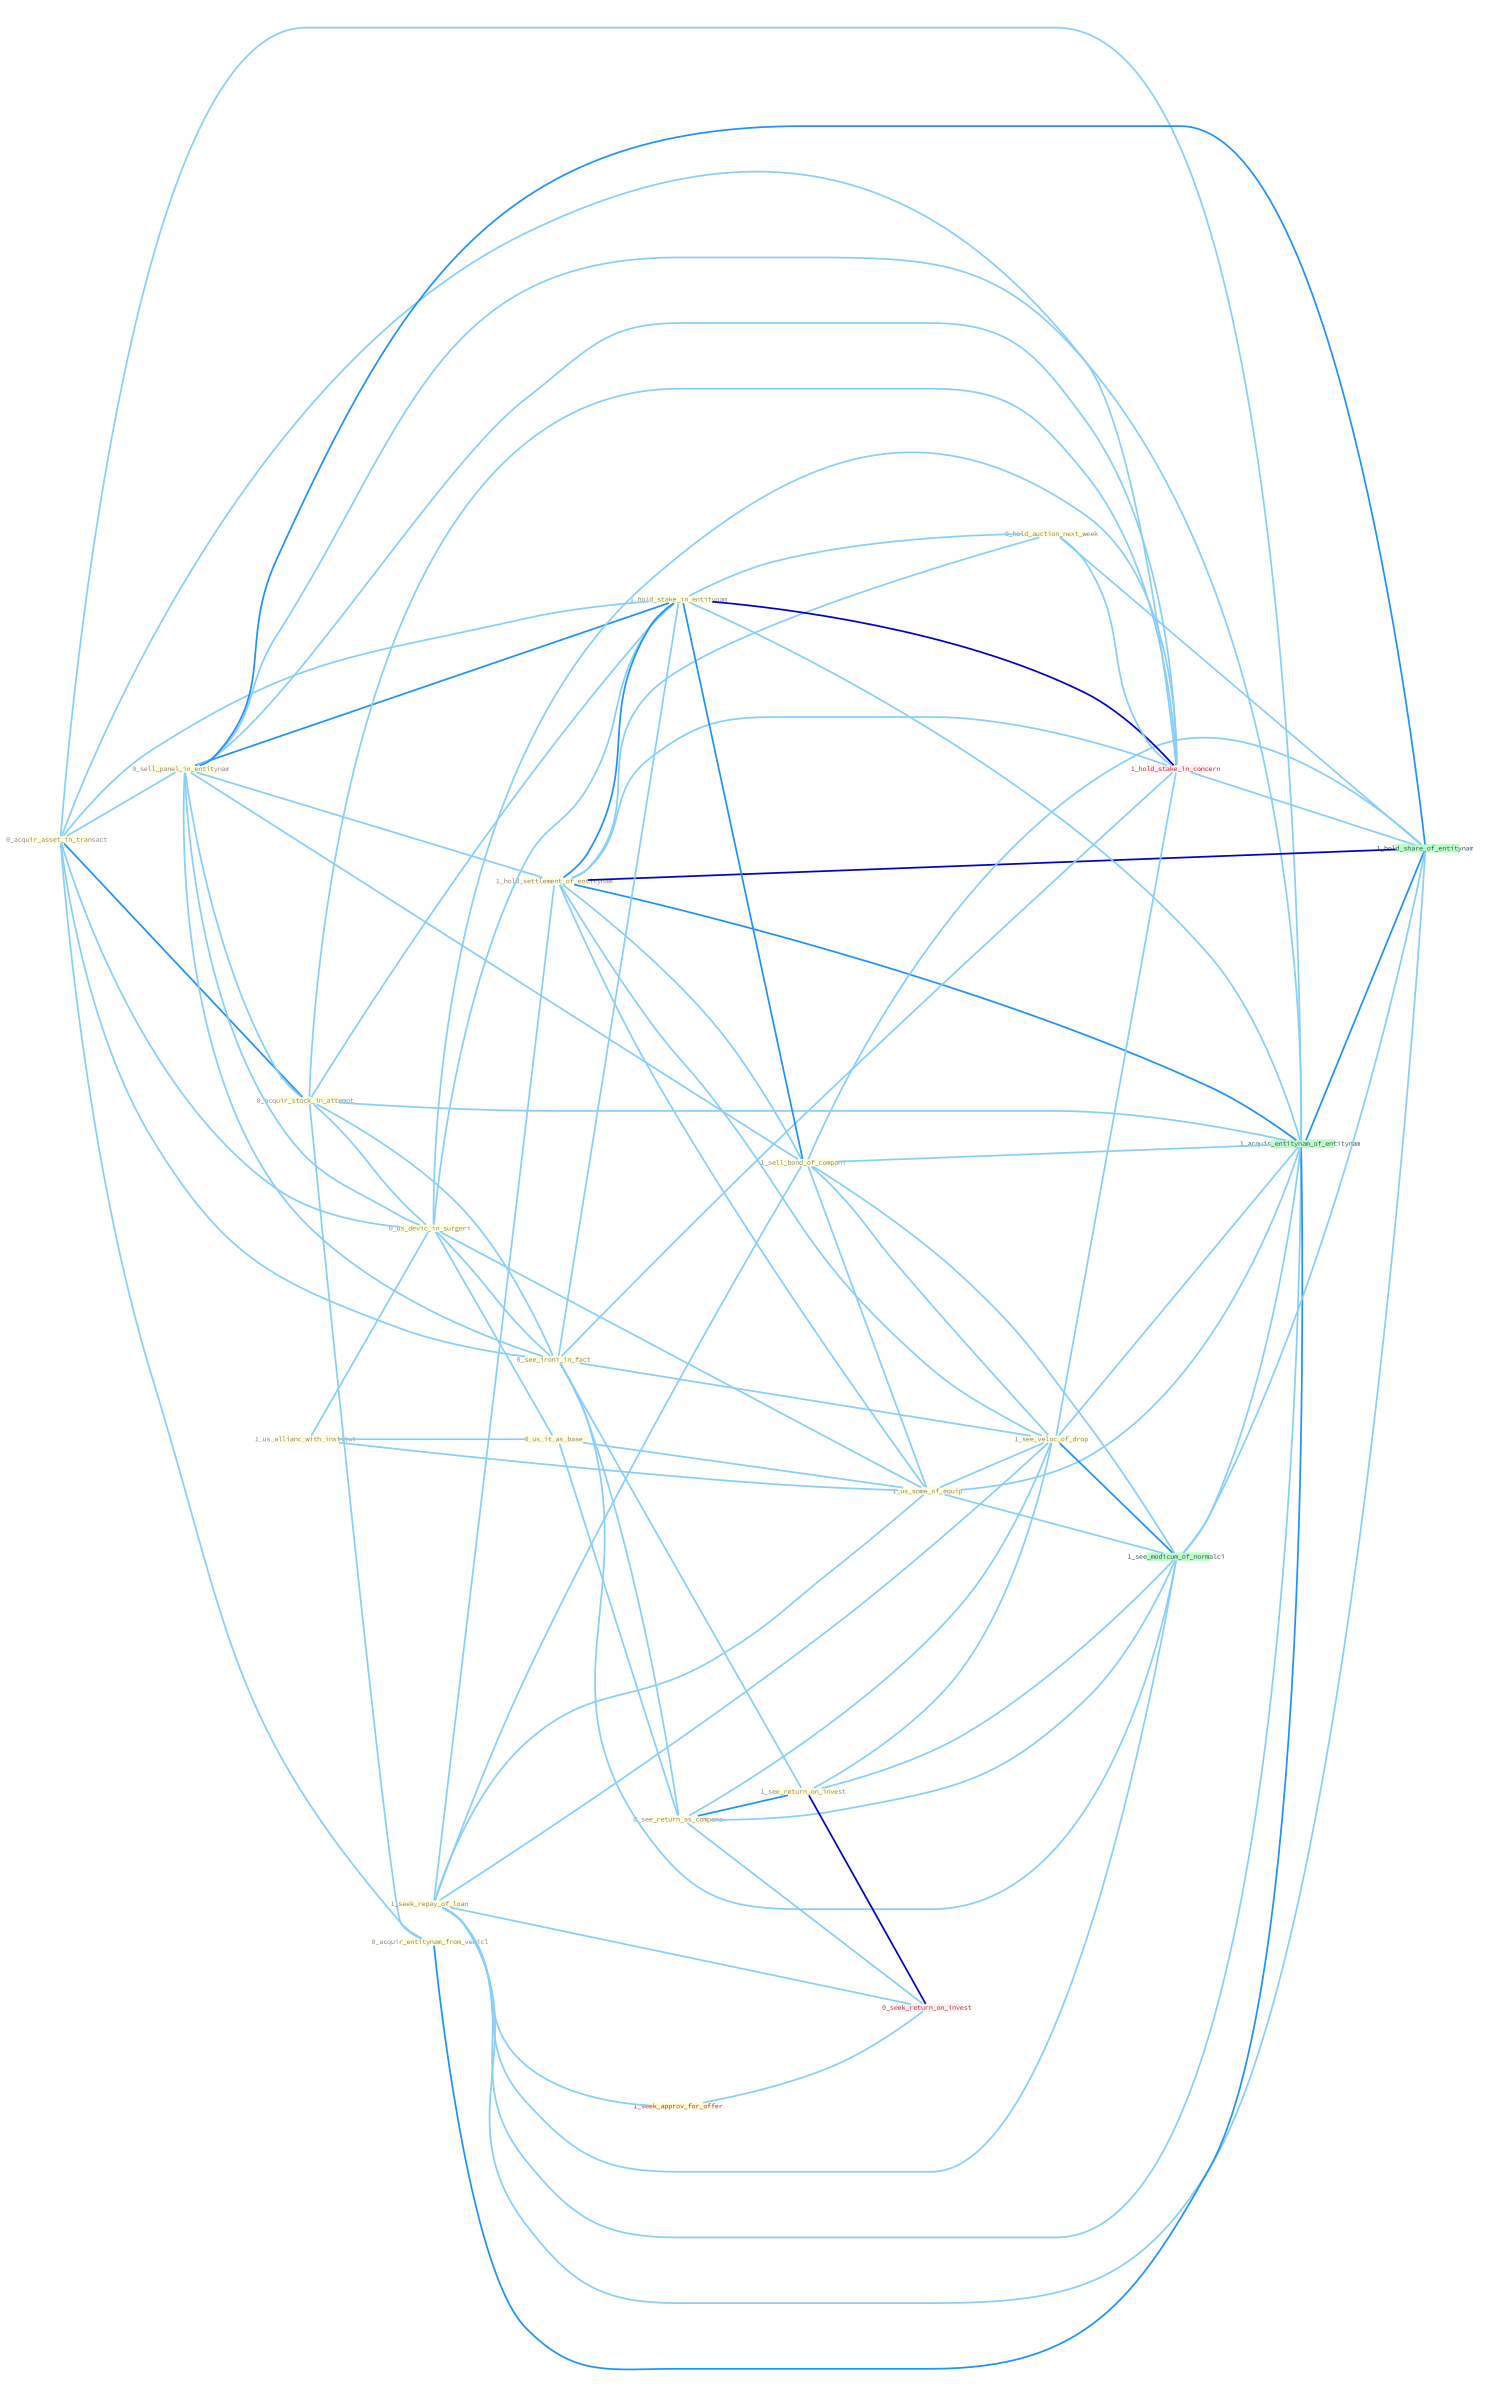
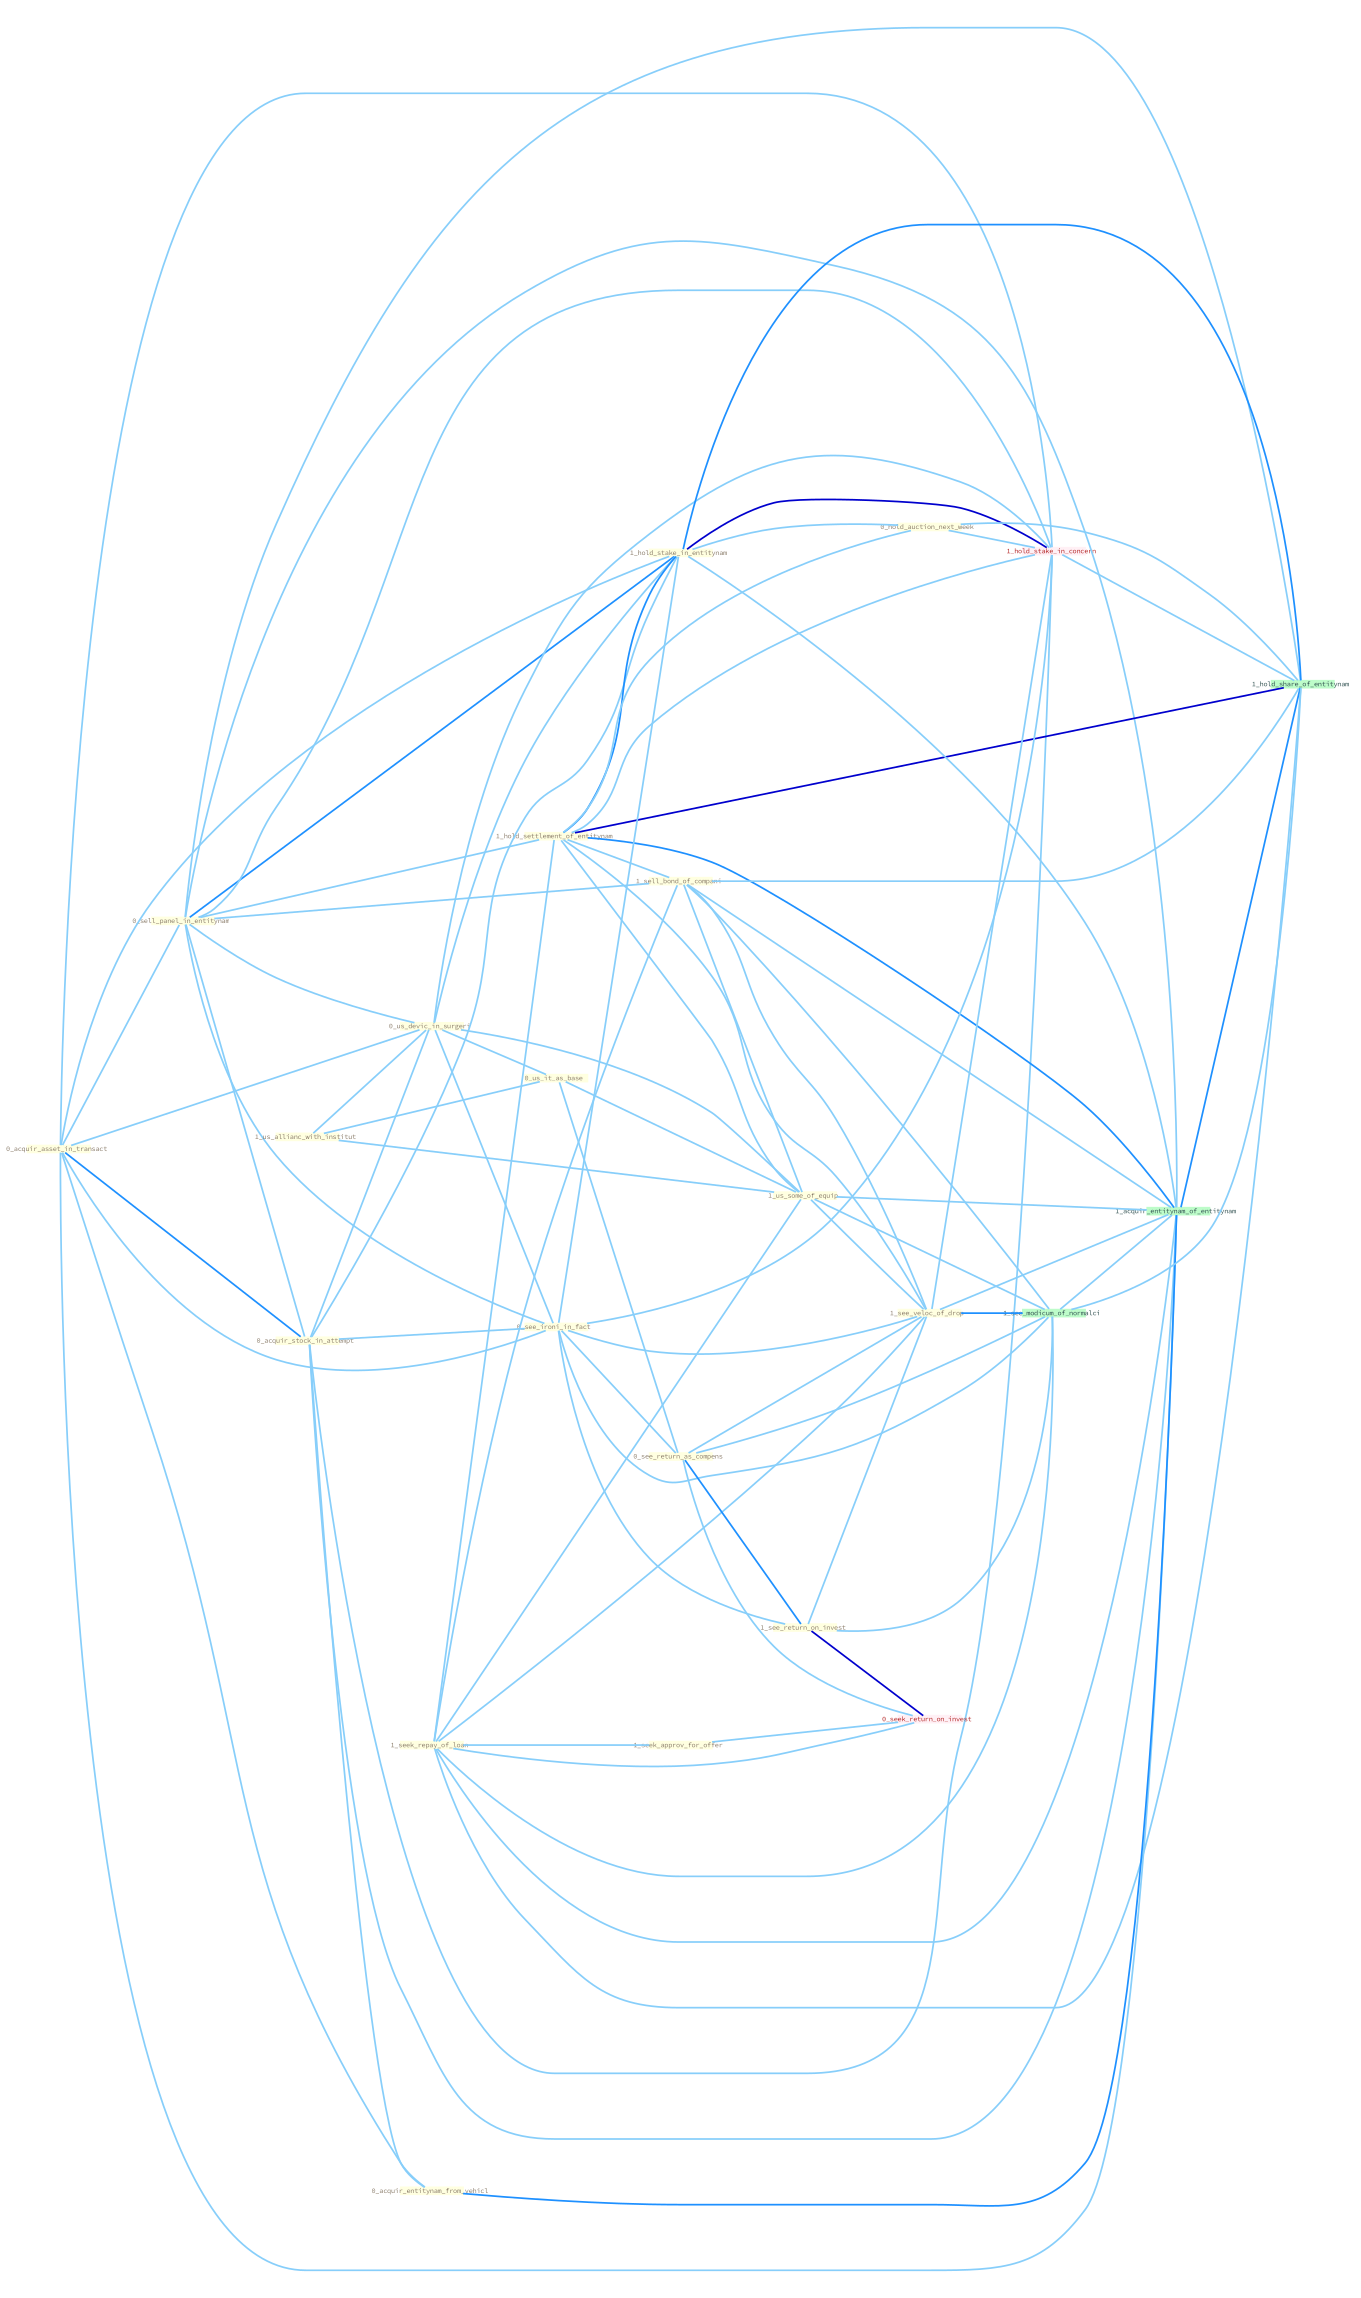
(903, 126) -> (710, 55)
(746, 895) -> (1056, 225)
(681, 2106) -> (681, 1745)
